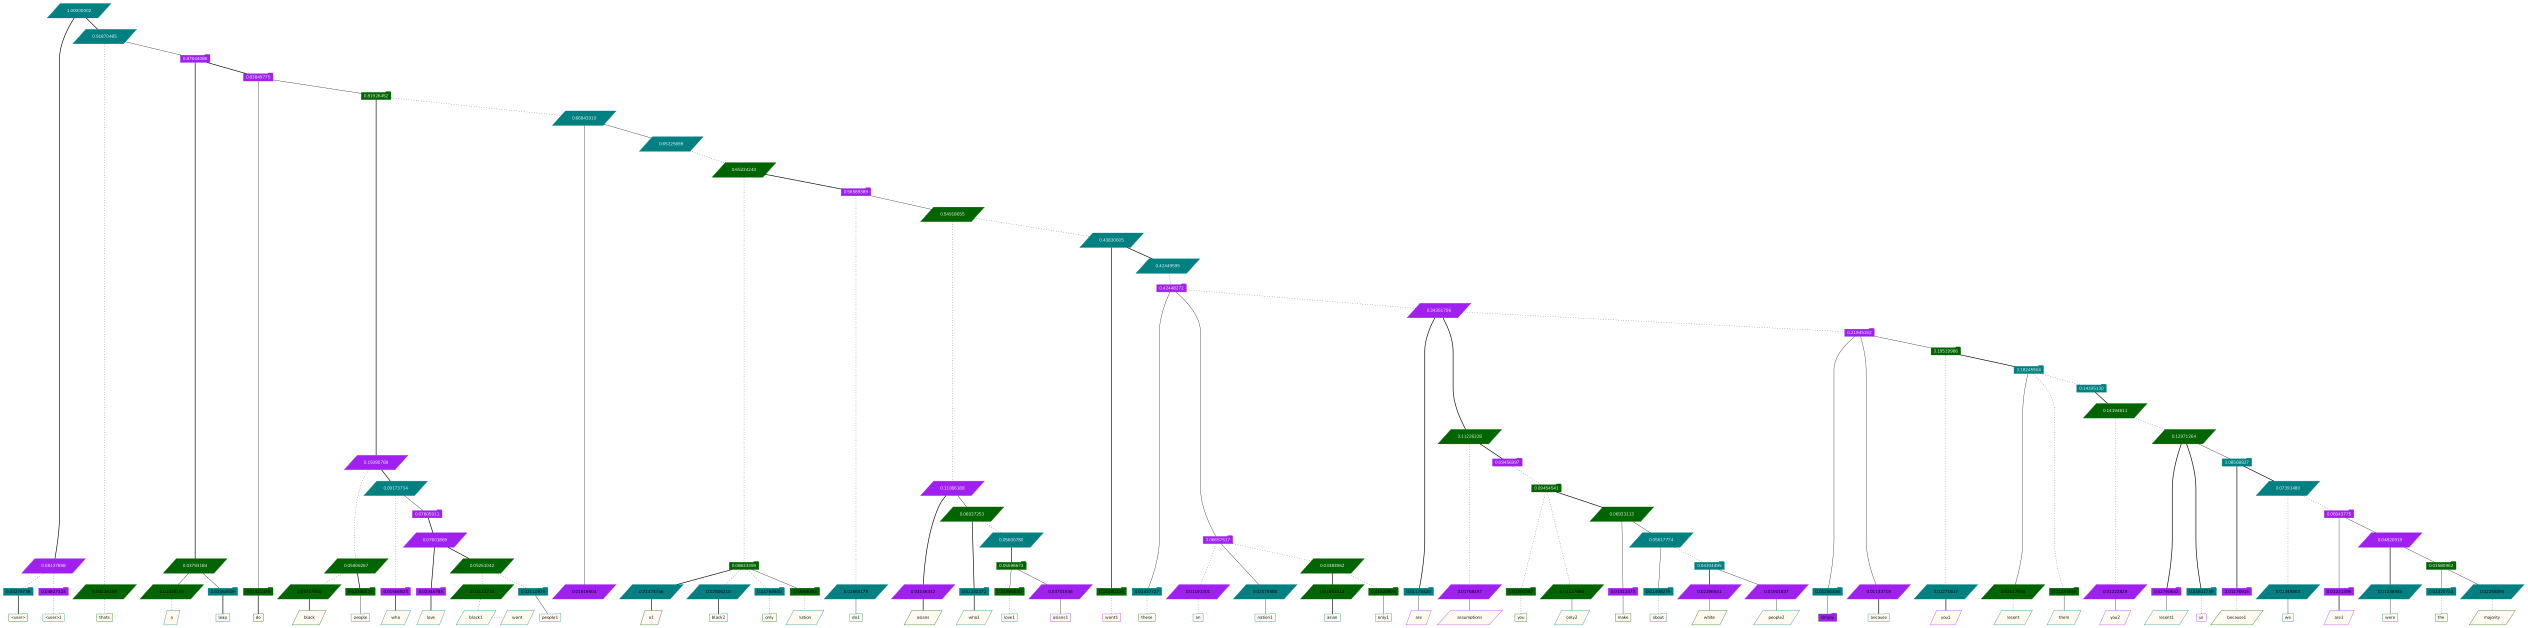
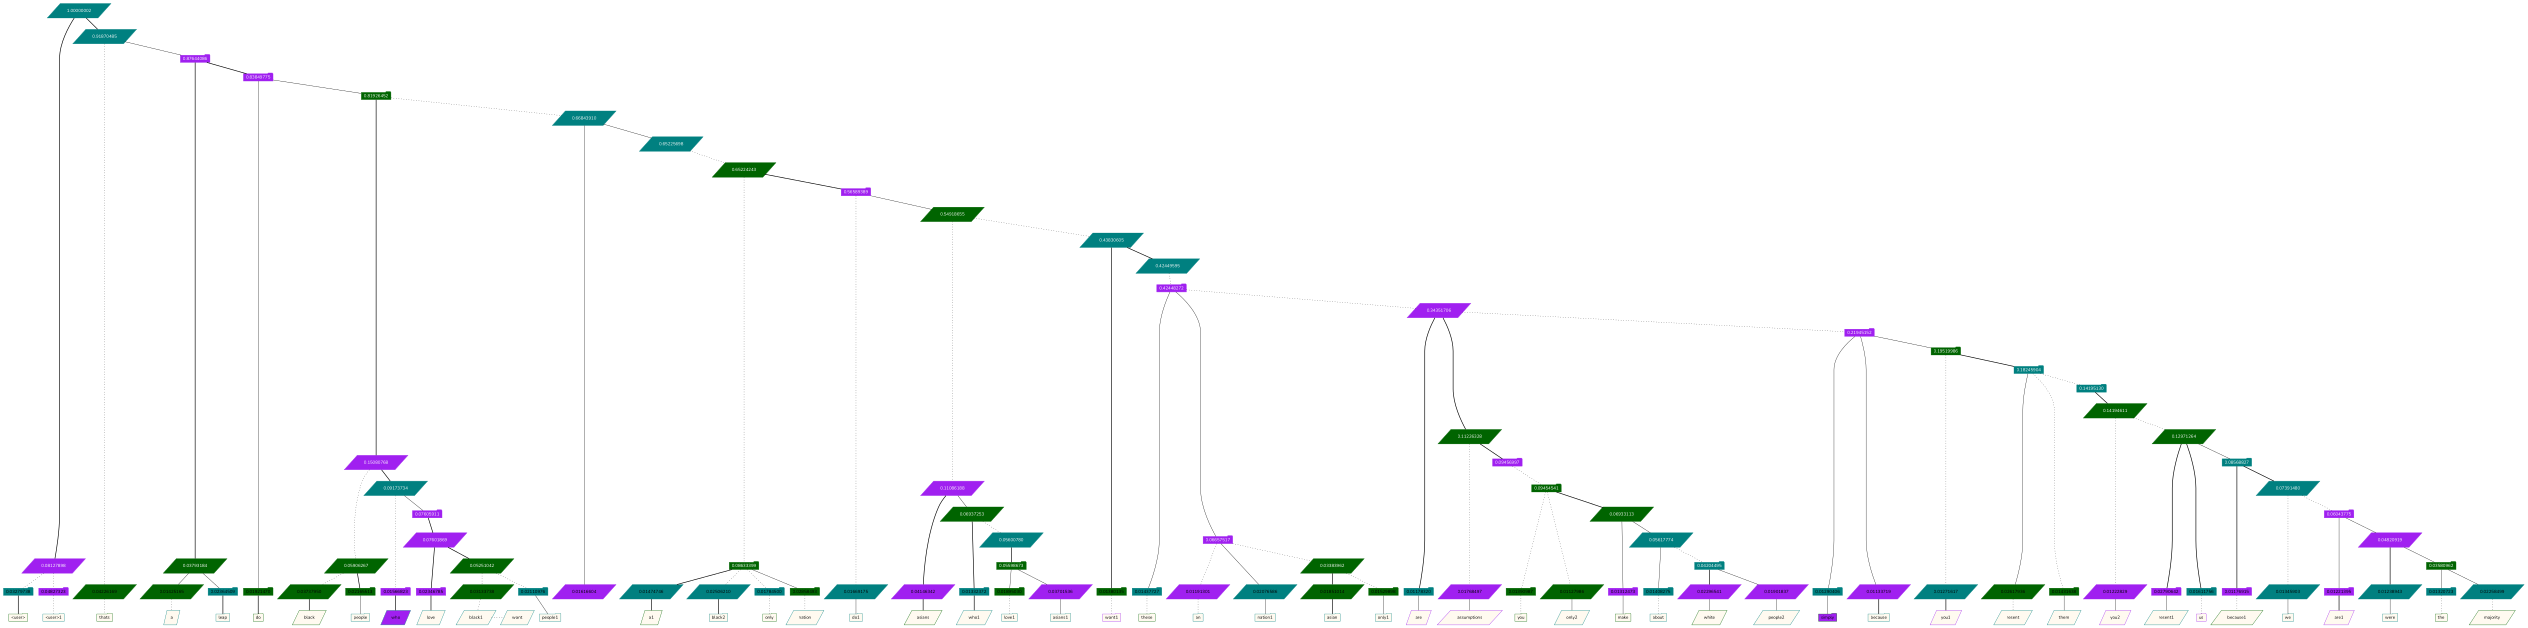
(396, 618) -> (396, 618)
(1061, 618) -> (1061, 618)
